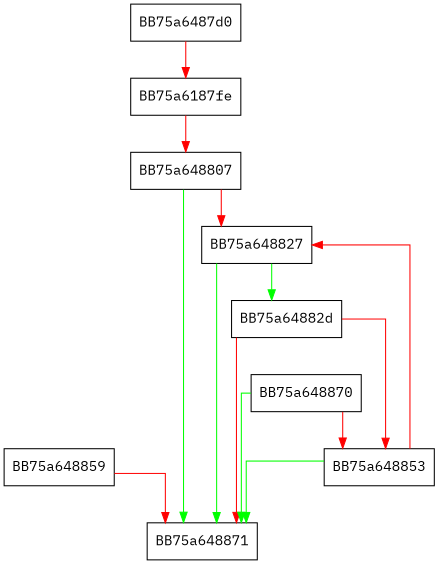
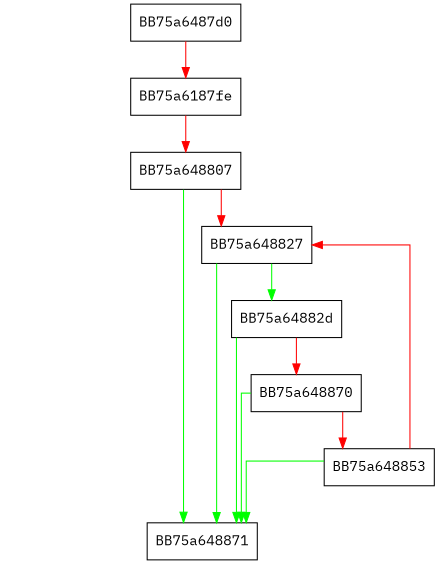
(386, 357) -> (296, 351)
(236, 386) -> (236, 386)
(59, 467) -> none
